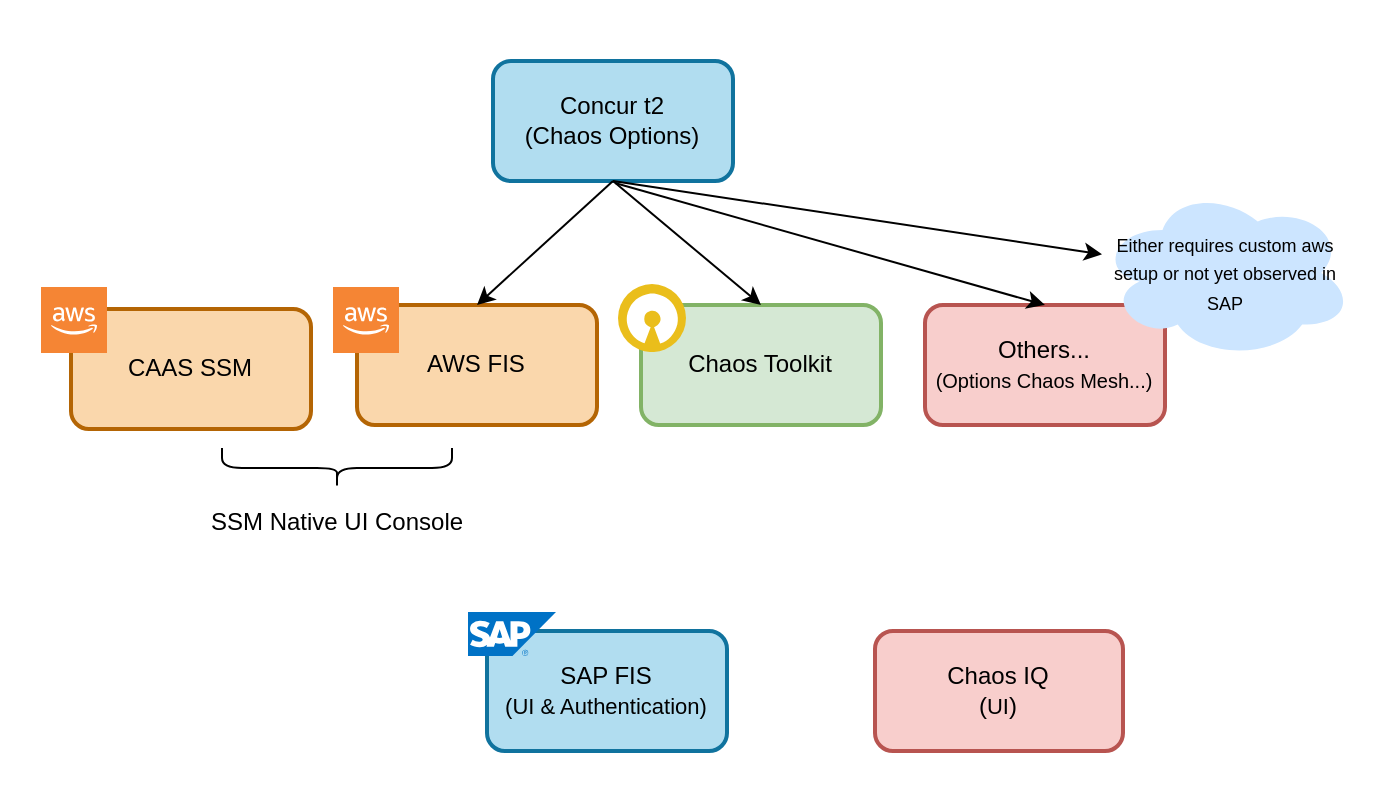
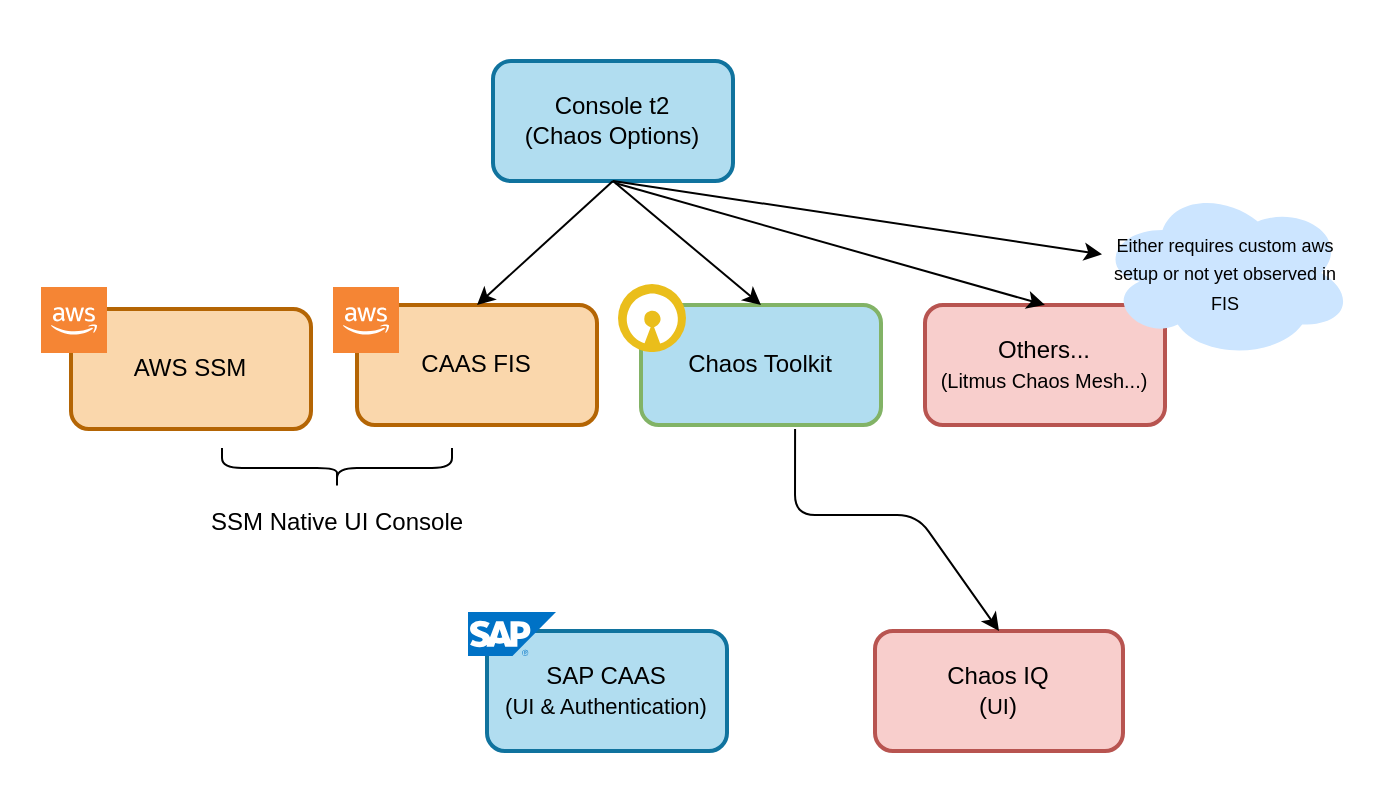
(613, 121) -> (613, 121)
(1226, 273) -> (1226, 273)
(477, 365) -> (477, 365)
(761, 365) -> (761, 365)
(1045, 365) -> (1045, 365)
(191, 369) -> (191, 369)
none -> (879, 515)
(607, 691) -> (607, 691)
